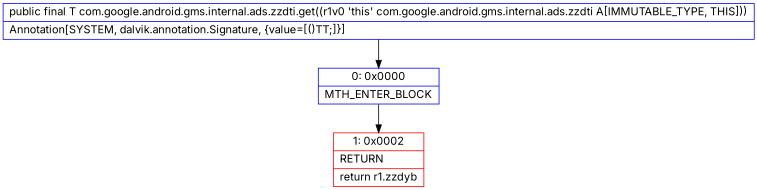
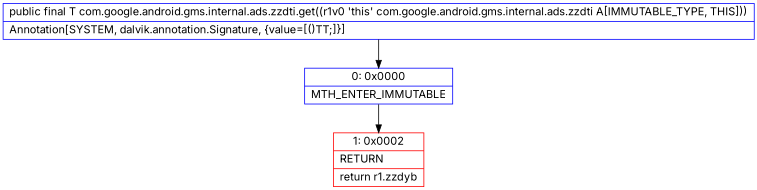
(379, 95) -> (379, 95)
